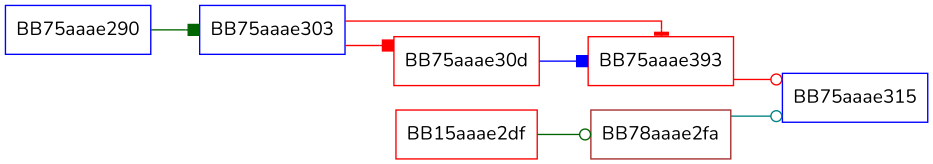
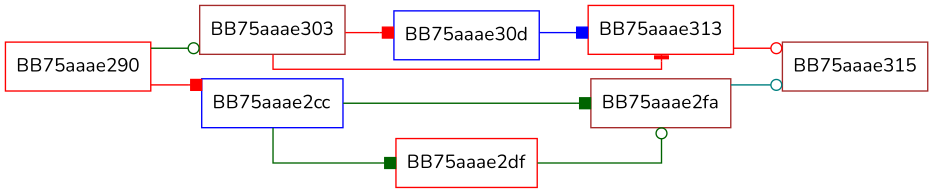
(78, 30) -> (78, 67)
(168, 30) -> (170, 48)
(272, 30) -> (272, 30)
(467, 61) -> (467, 35)
(661, 61) -> (661, 30)
(855, 98) -> (855, 67)
none -> (272, 103)
(467, 134) -> (467, 163)
(661, 134) -> (661, 103)
